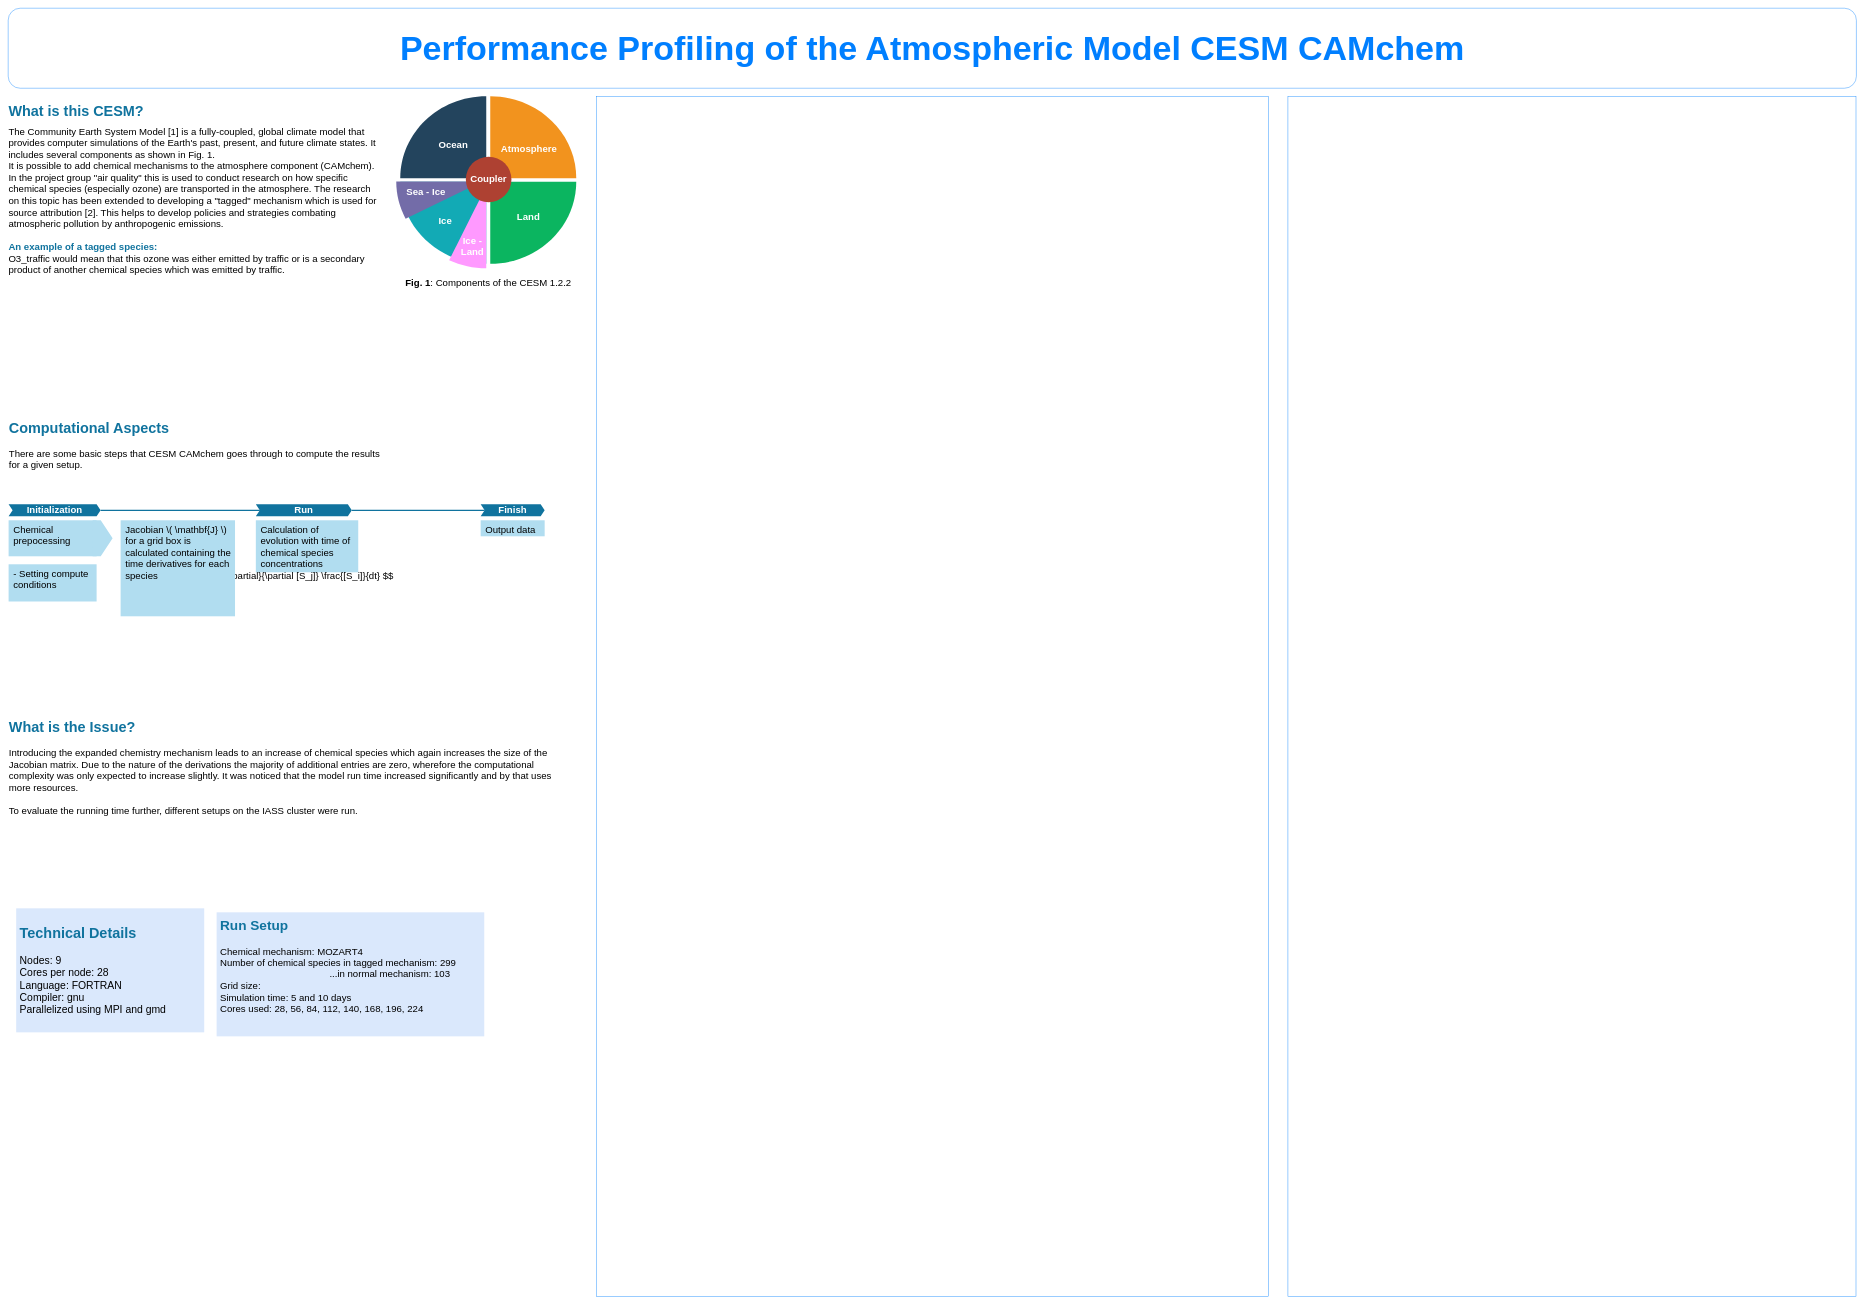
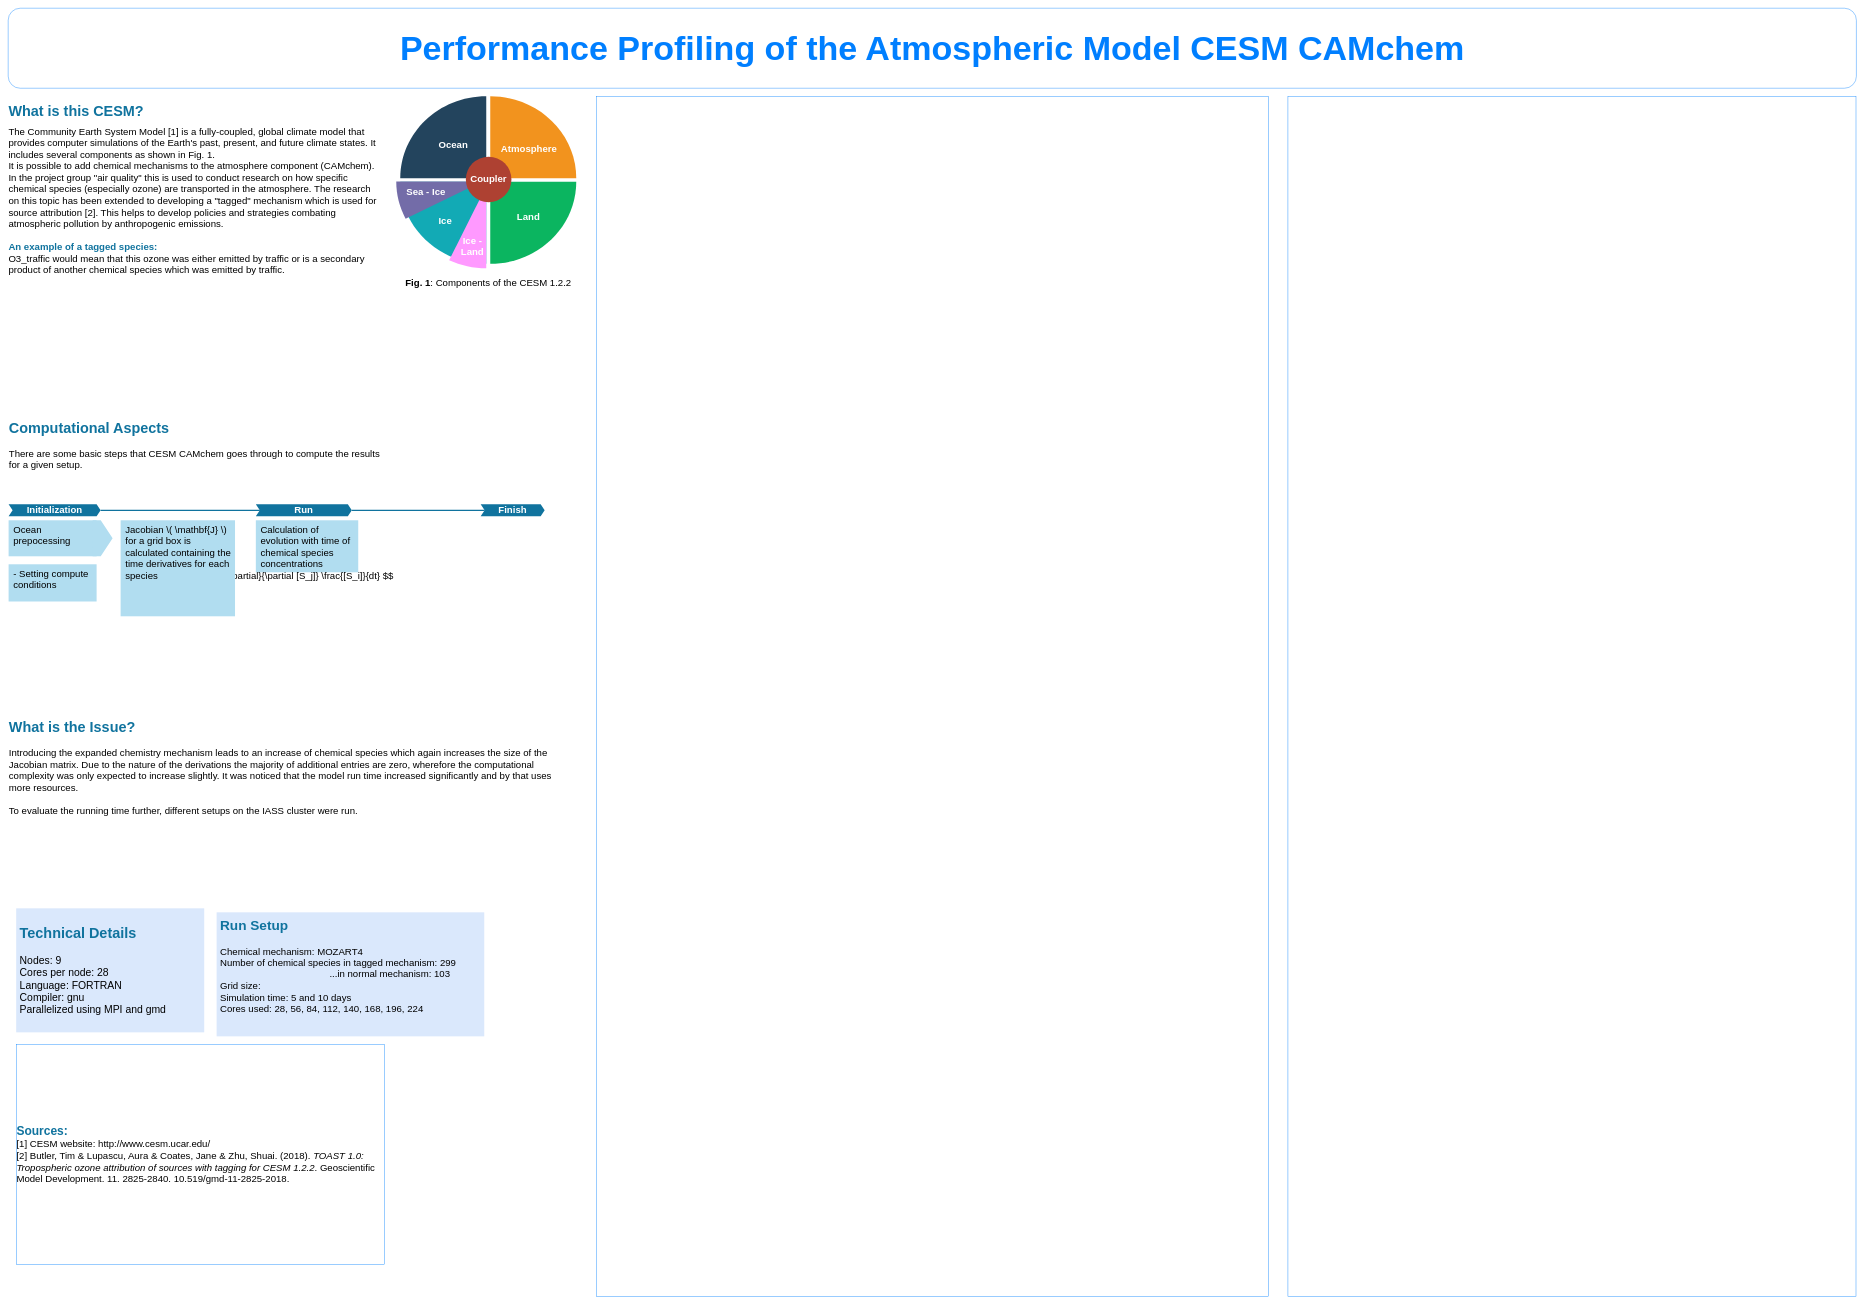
(39, 527) -> (36, 527)
(513, 528) -> none
none -> (200, 1154)
